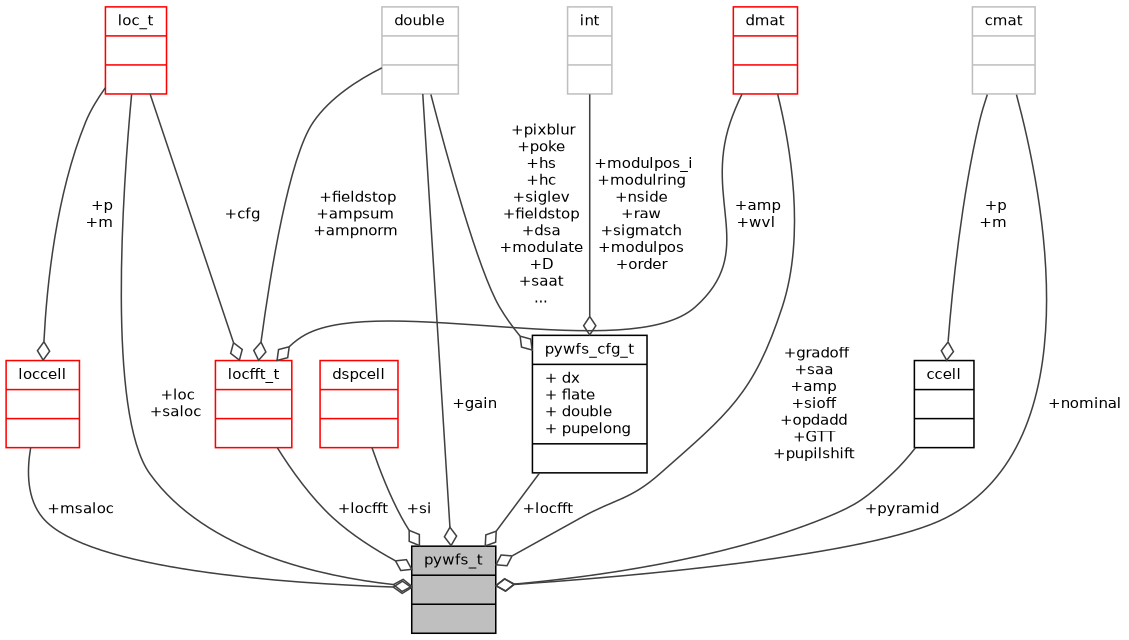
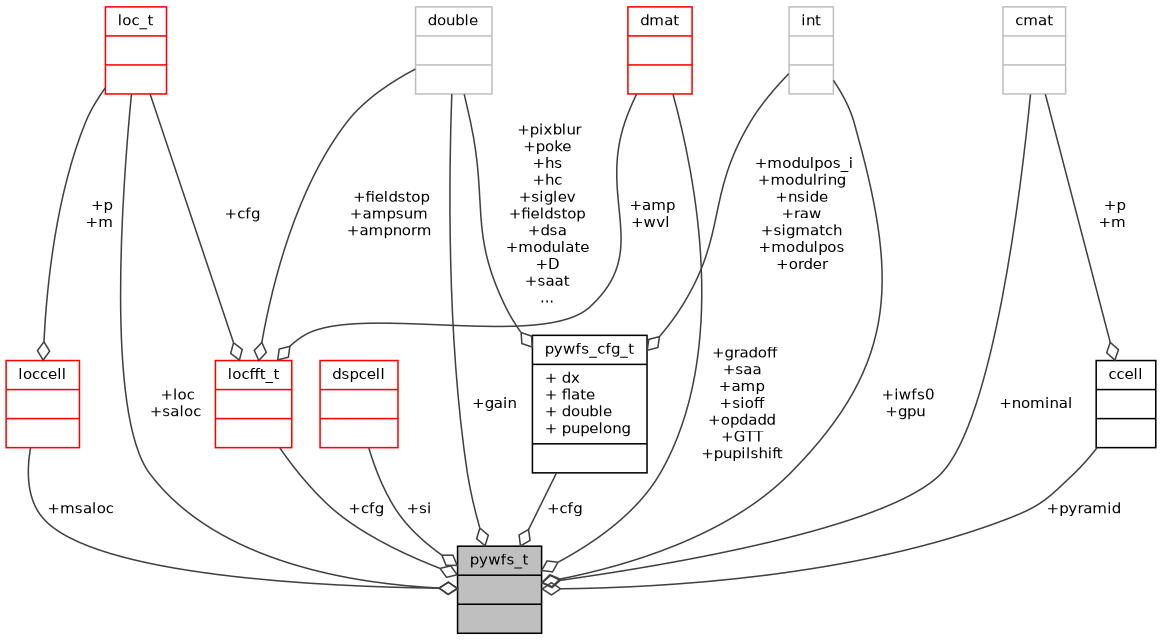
none -> (844, 407)
(361, 510) -> (364, 510)
(546, 510) -> (563, 510)
